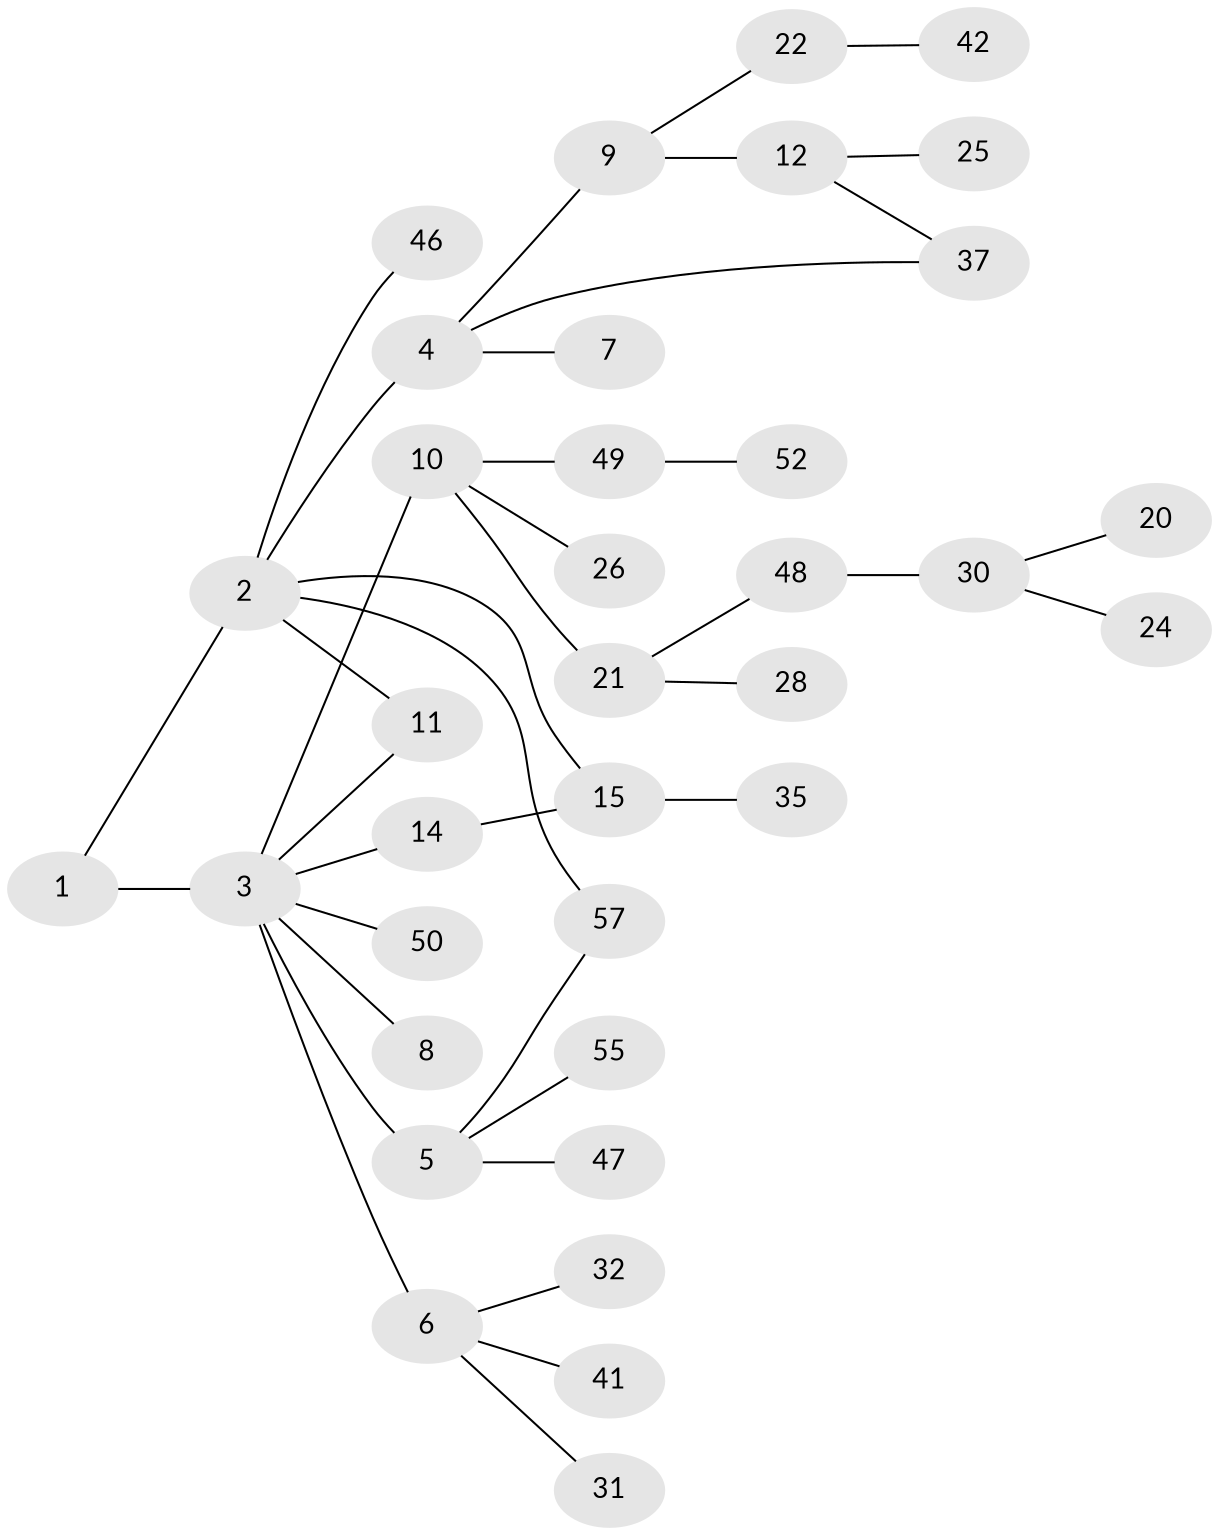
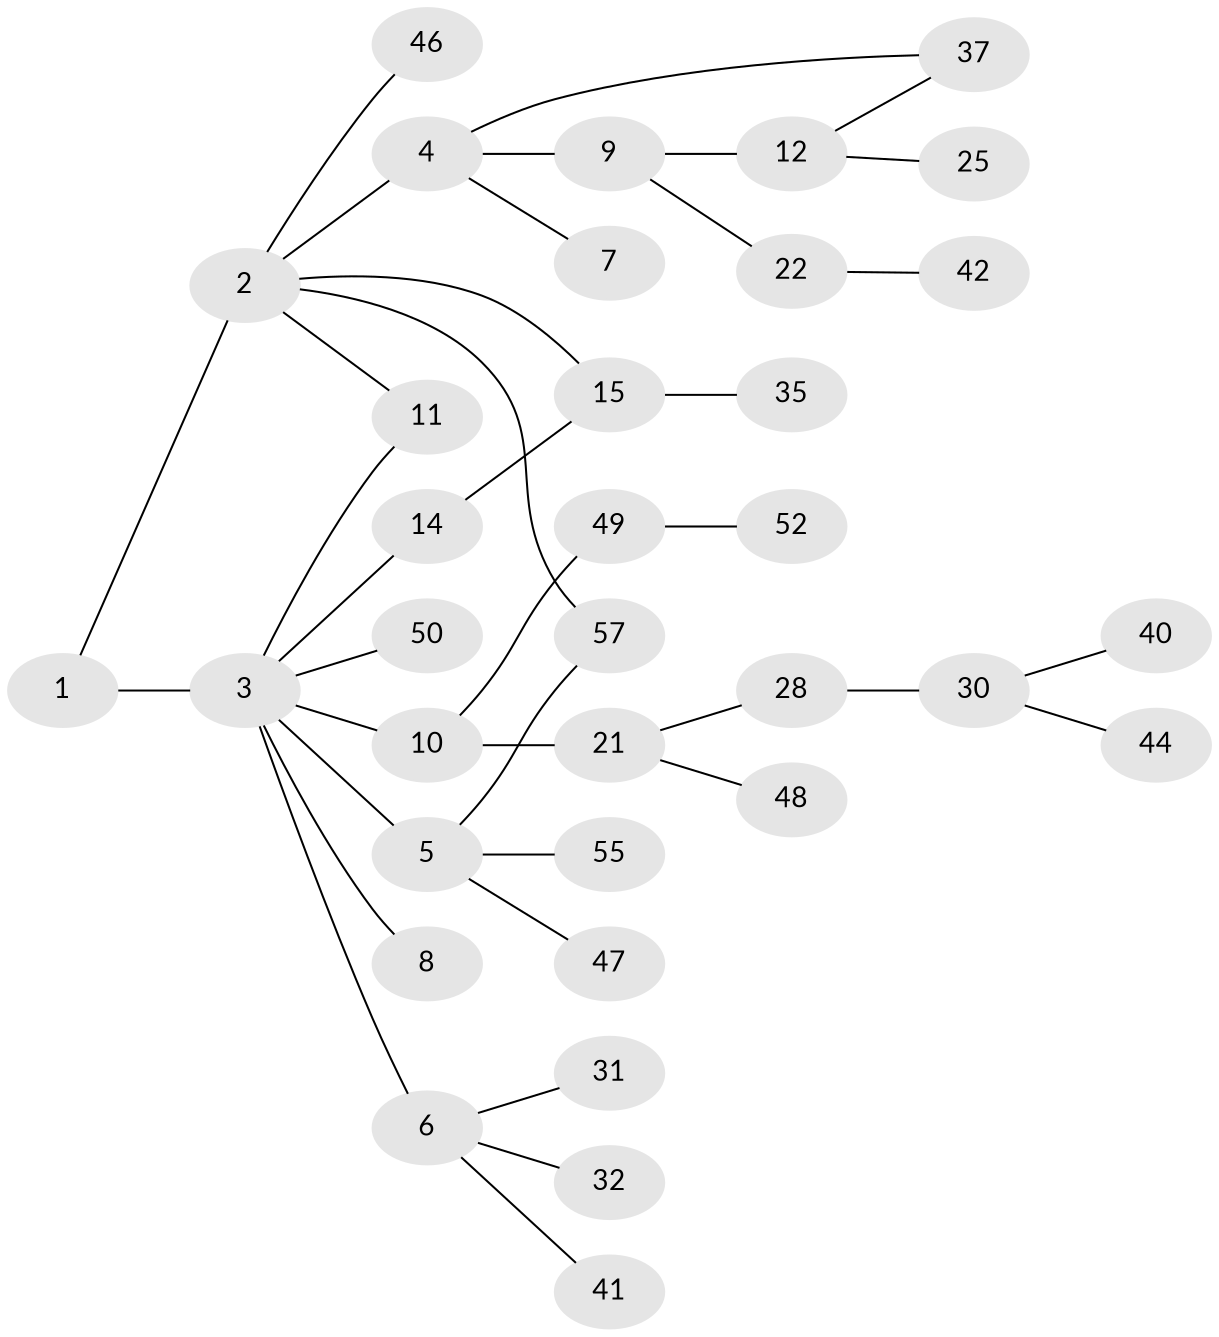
(1156, 520) -> (1156, 636)
(610, 571) -> none
(883, 575) -> (883, 691)
(1156, 630) -> (1156, 745)
